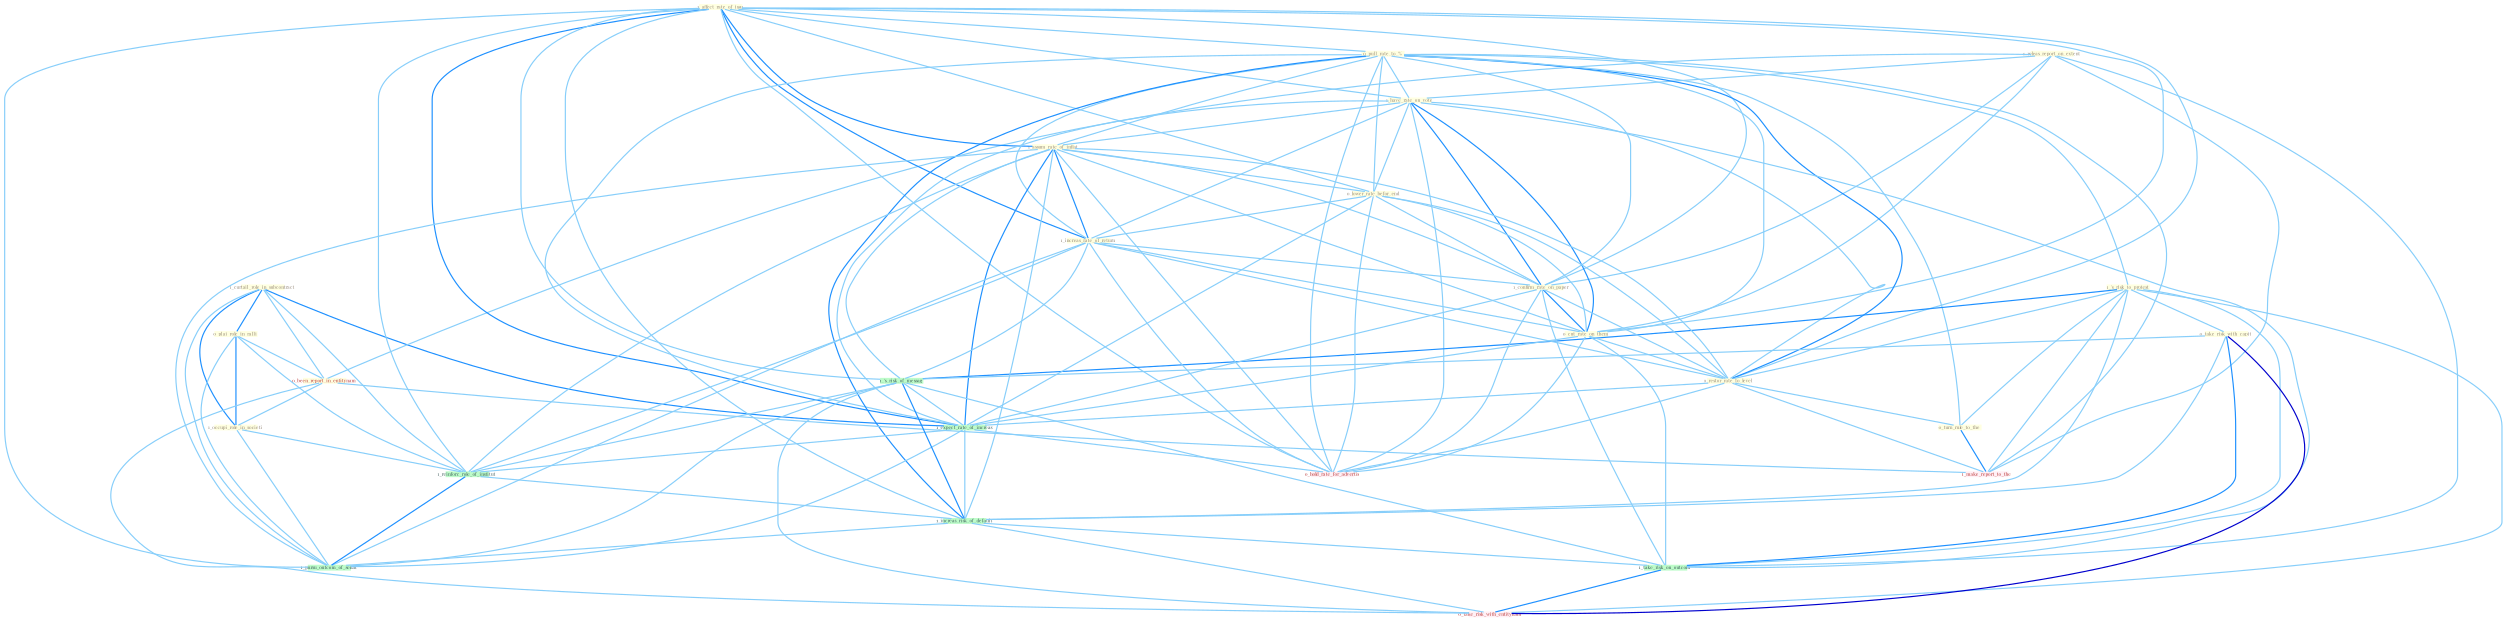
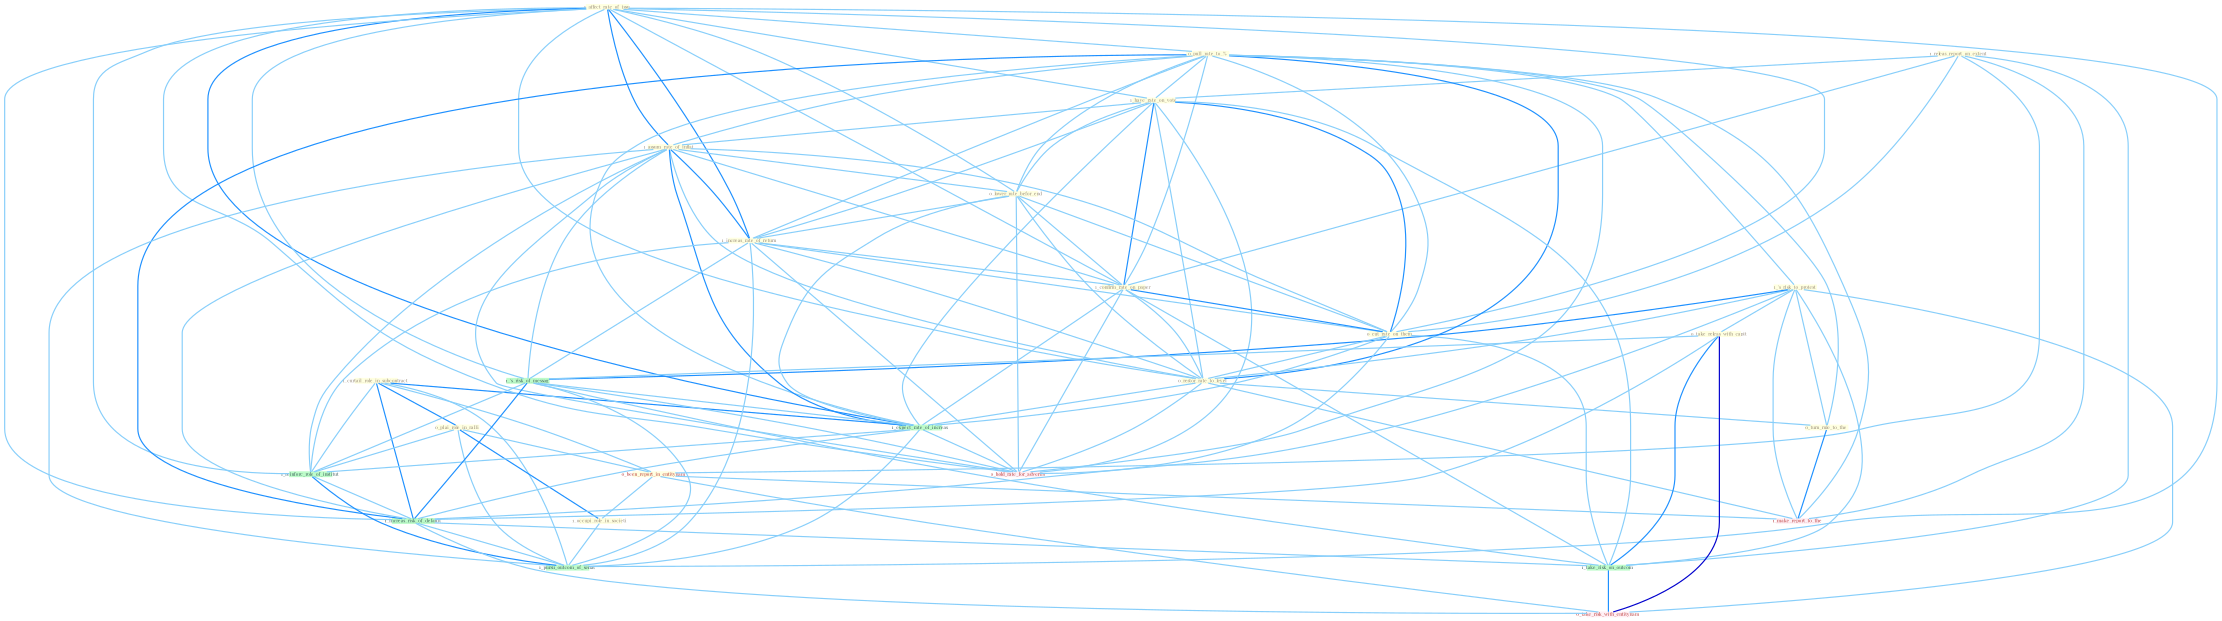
(2226, 334) -> (1719, 334)
(200, 347) -> (397, 458)
(352, 451) -> none
(1013, 586) -> (776, 422)
